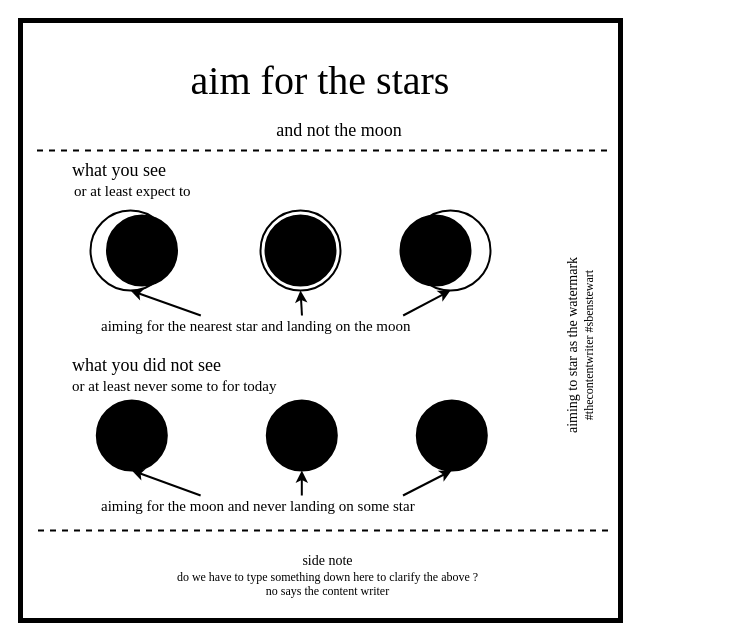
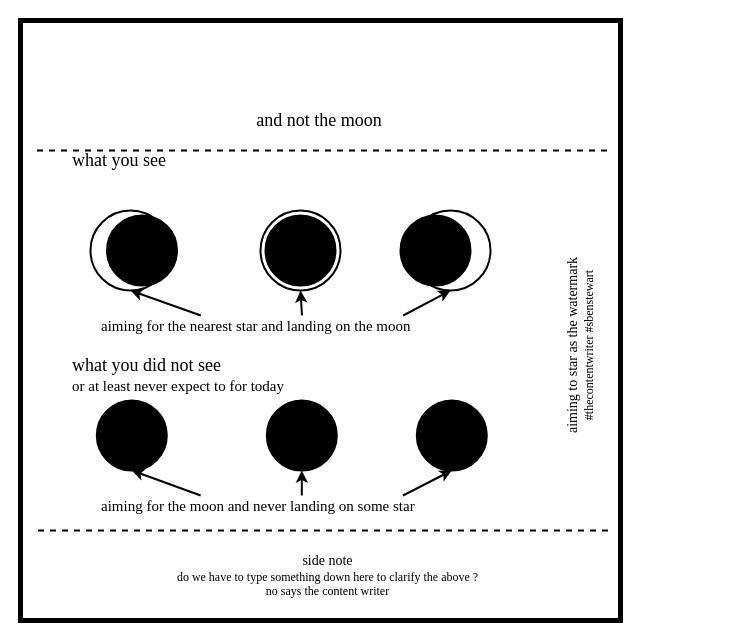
(321, 81) -> none
(340, 131) -> (320, 121)
(141, 171) -> (141, 161)
(221, 191) -> none
(204, 386) -> (212, 386)
